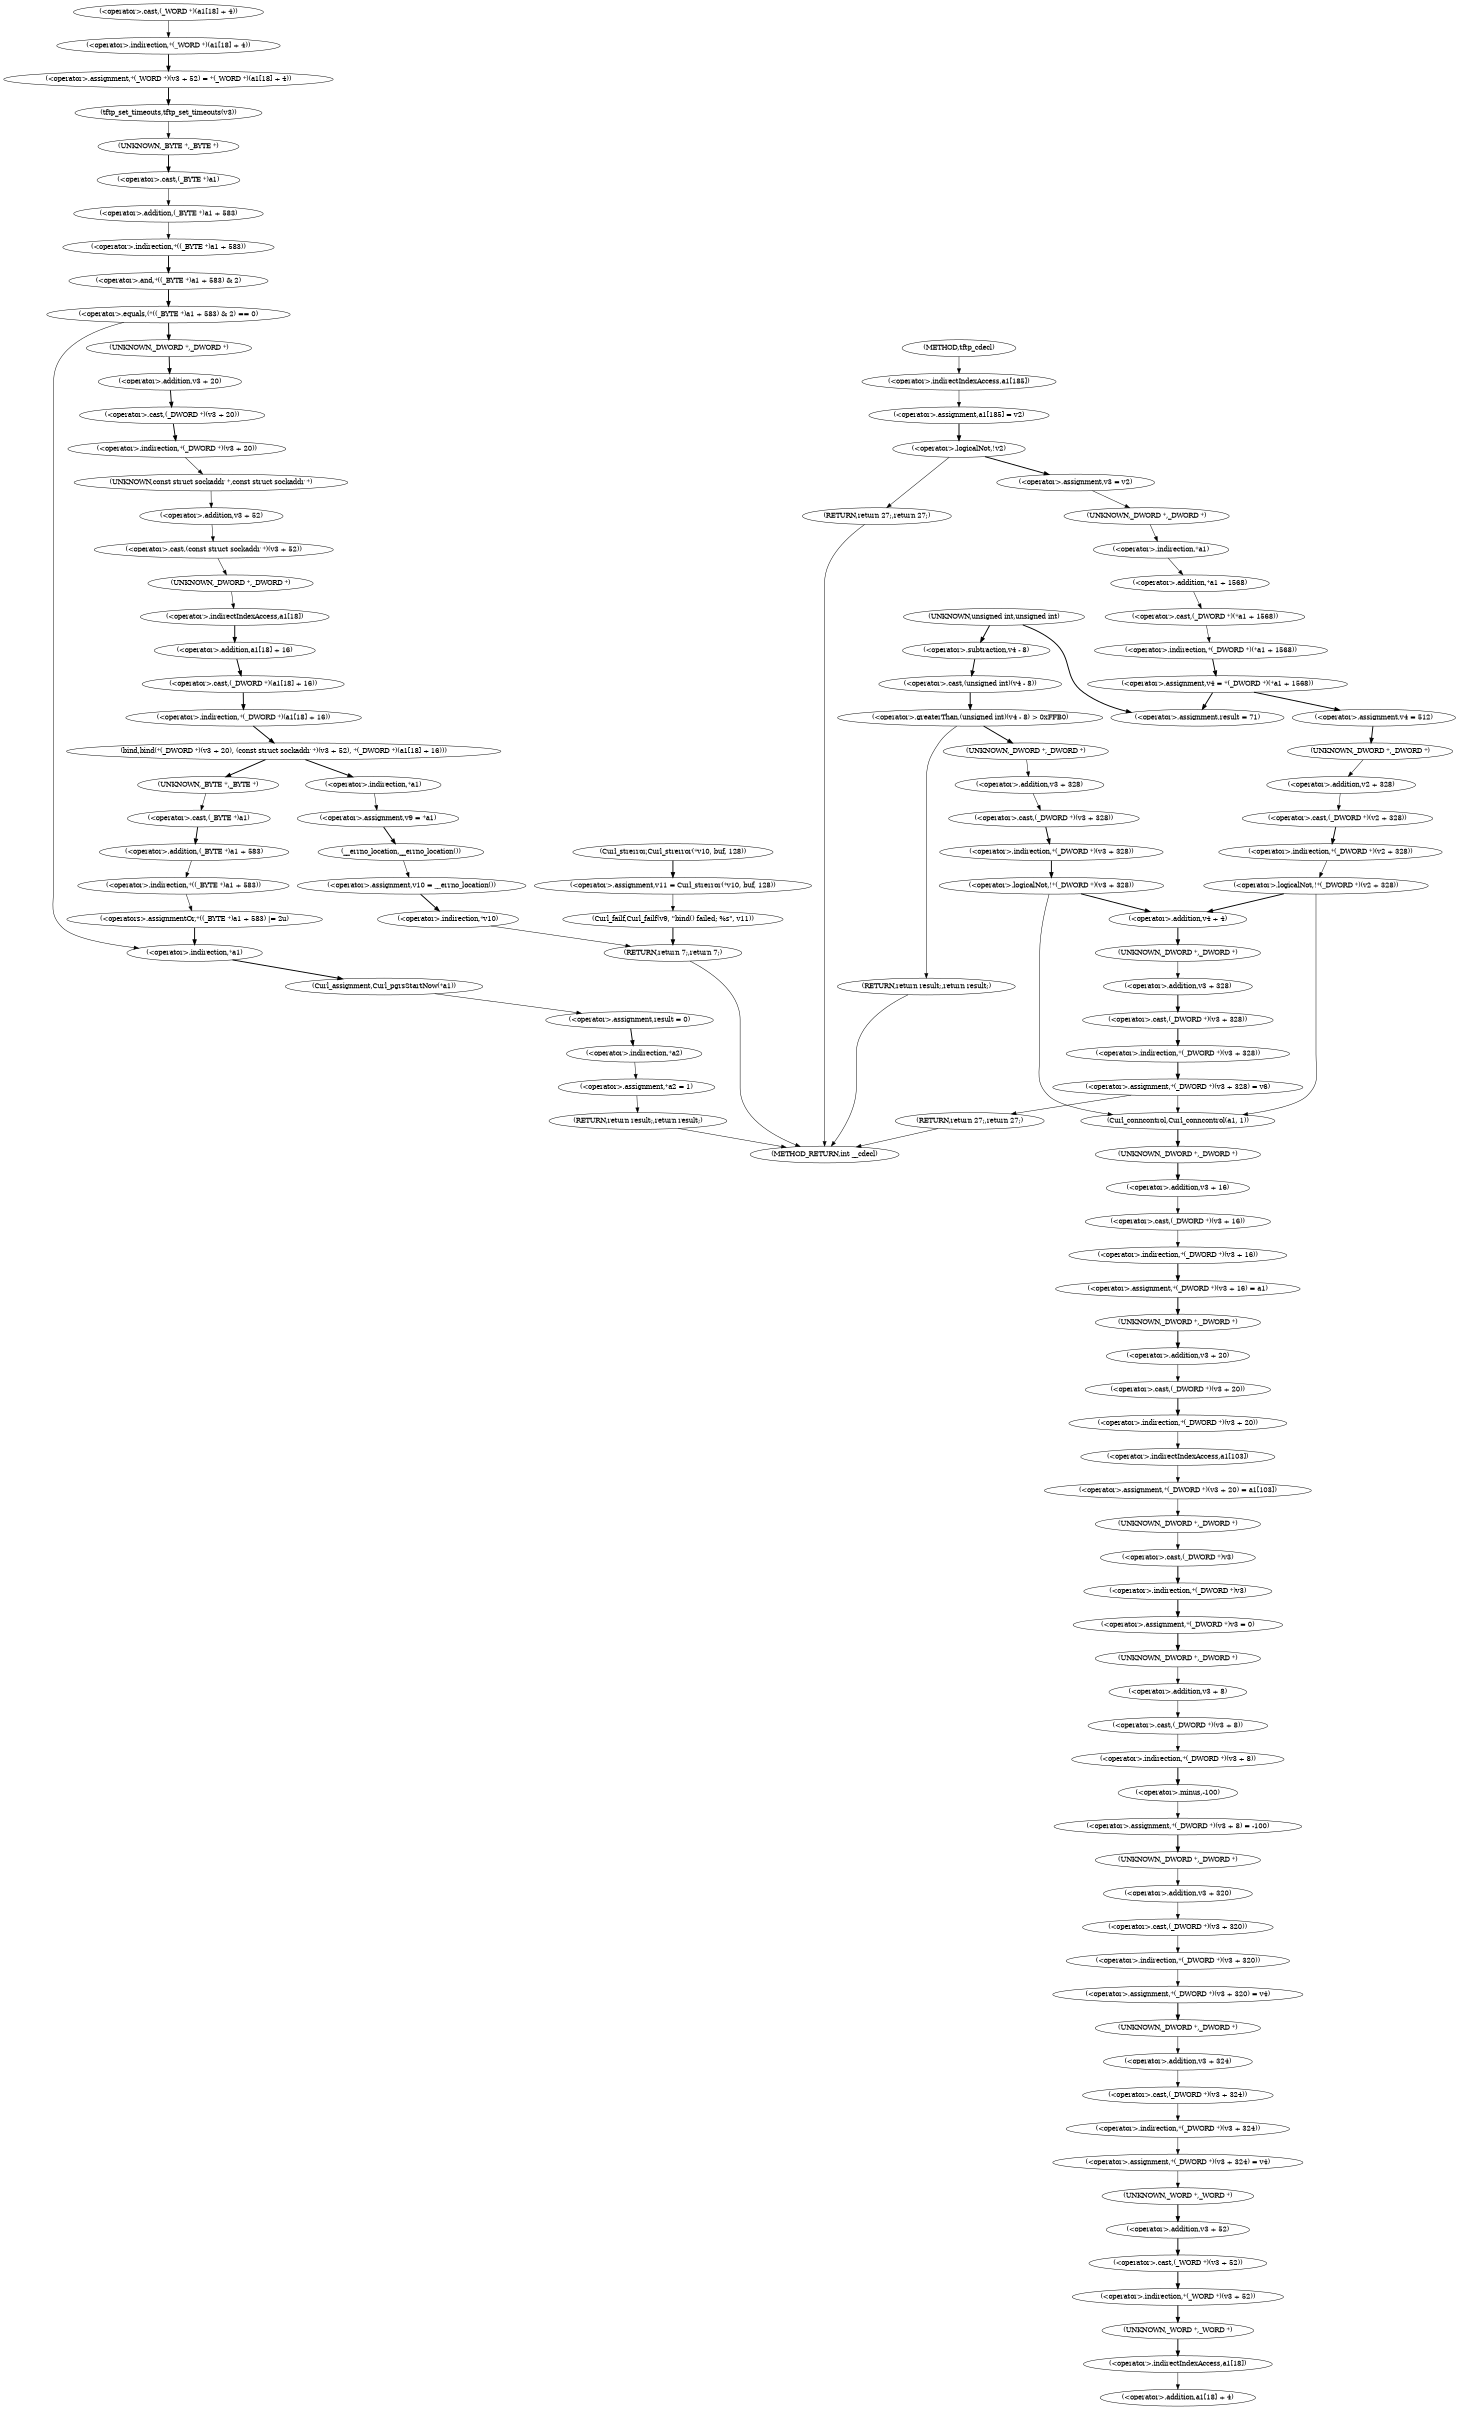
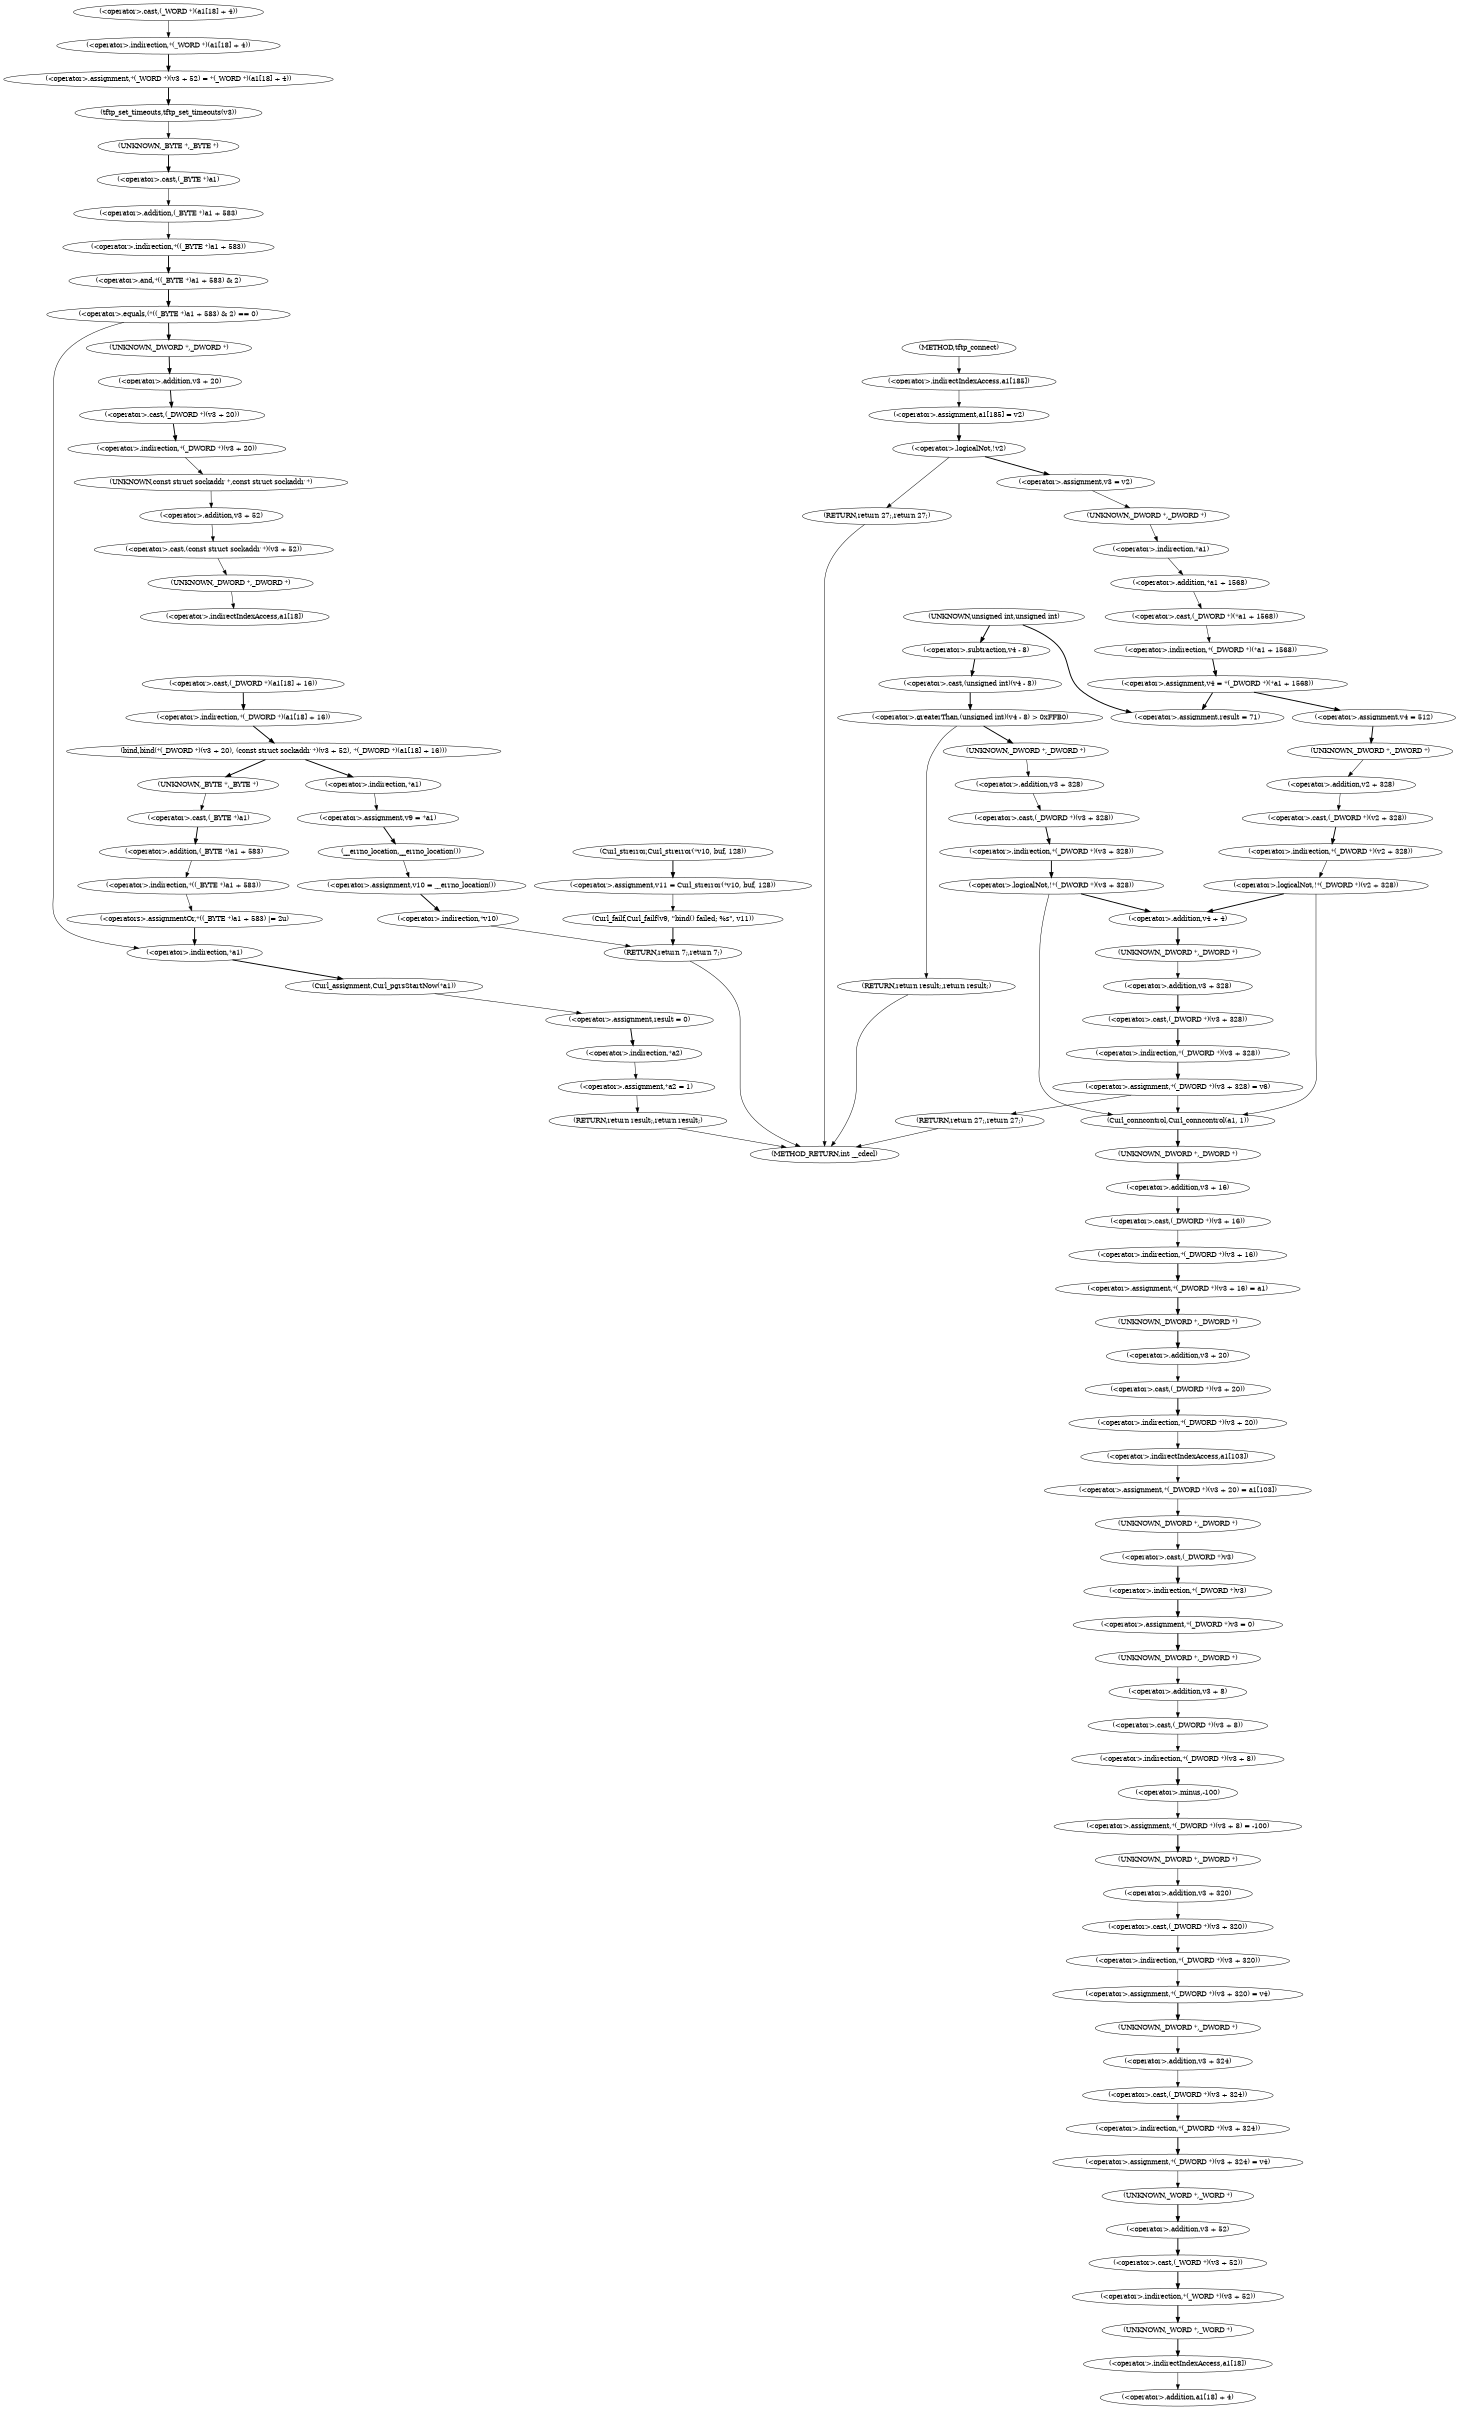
(959, 348) -> (959, 348)
(235, 651) -> none
(1178, 2143) -> (1178, 2143)
